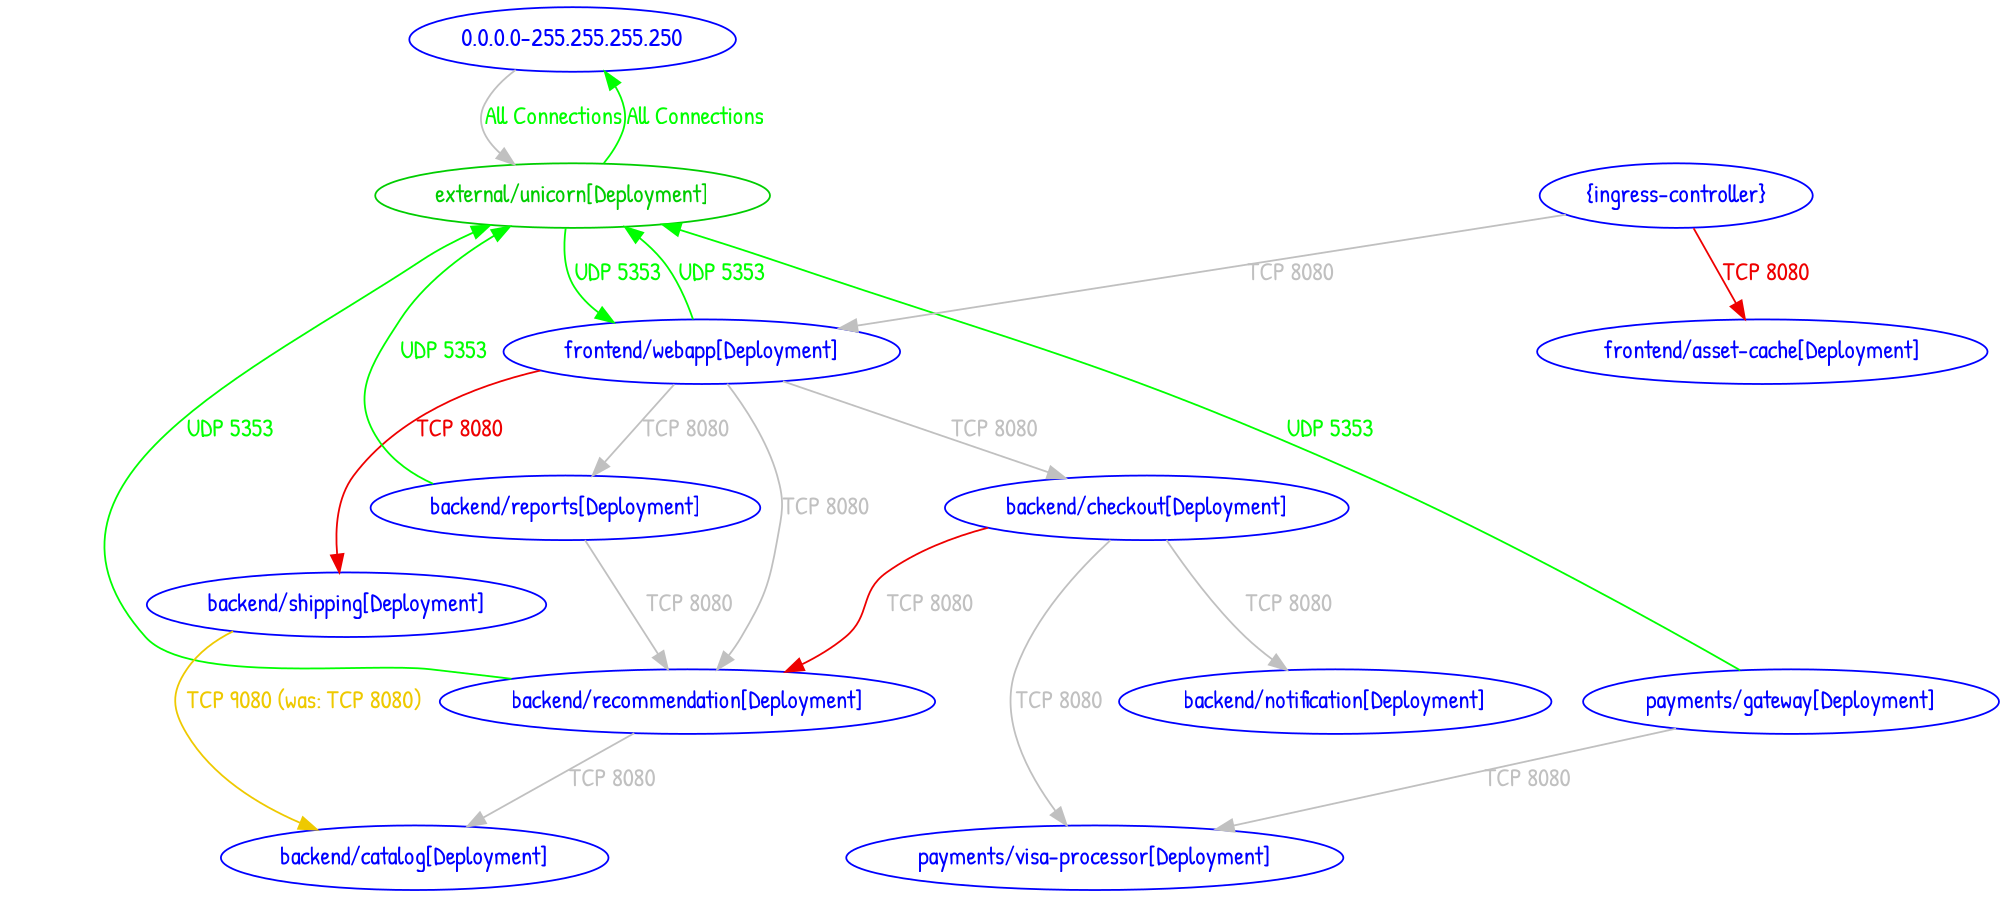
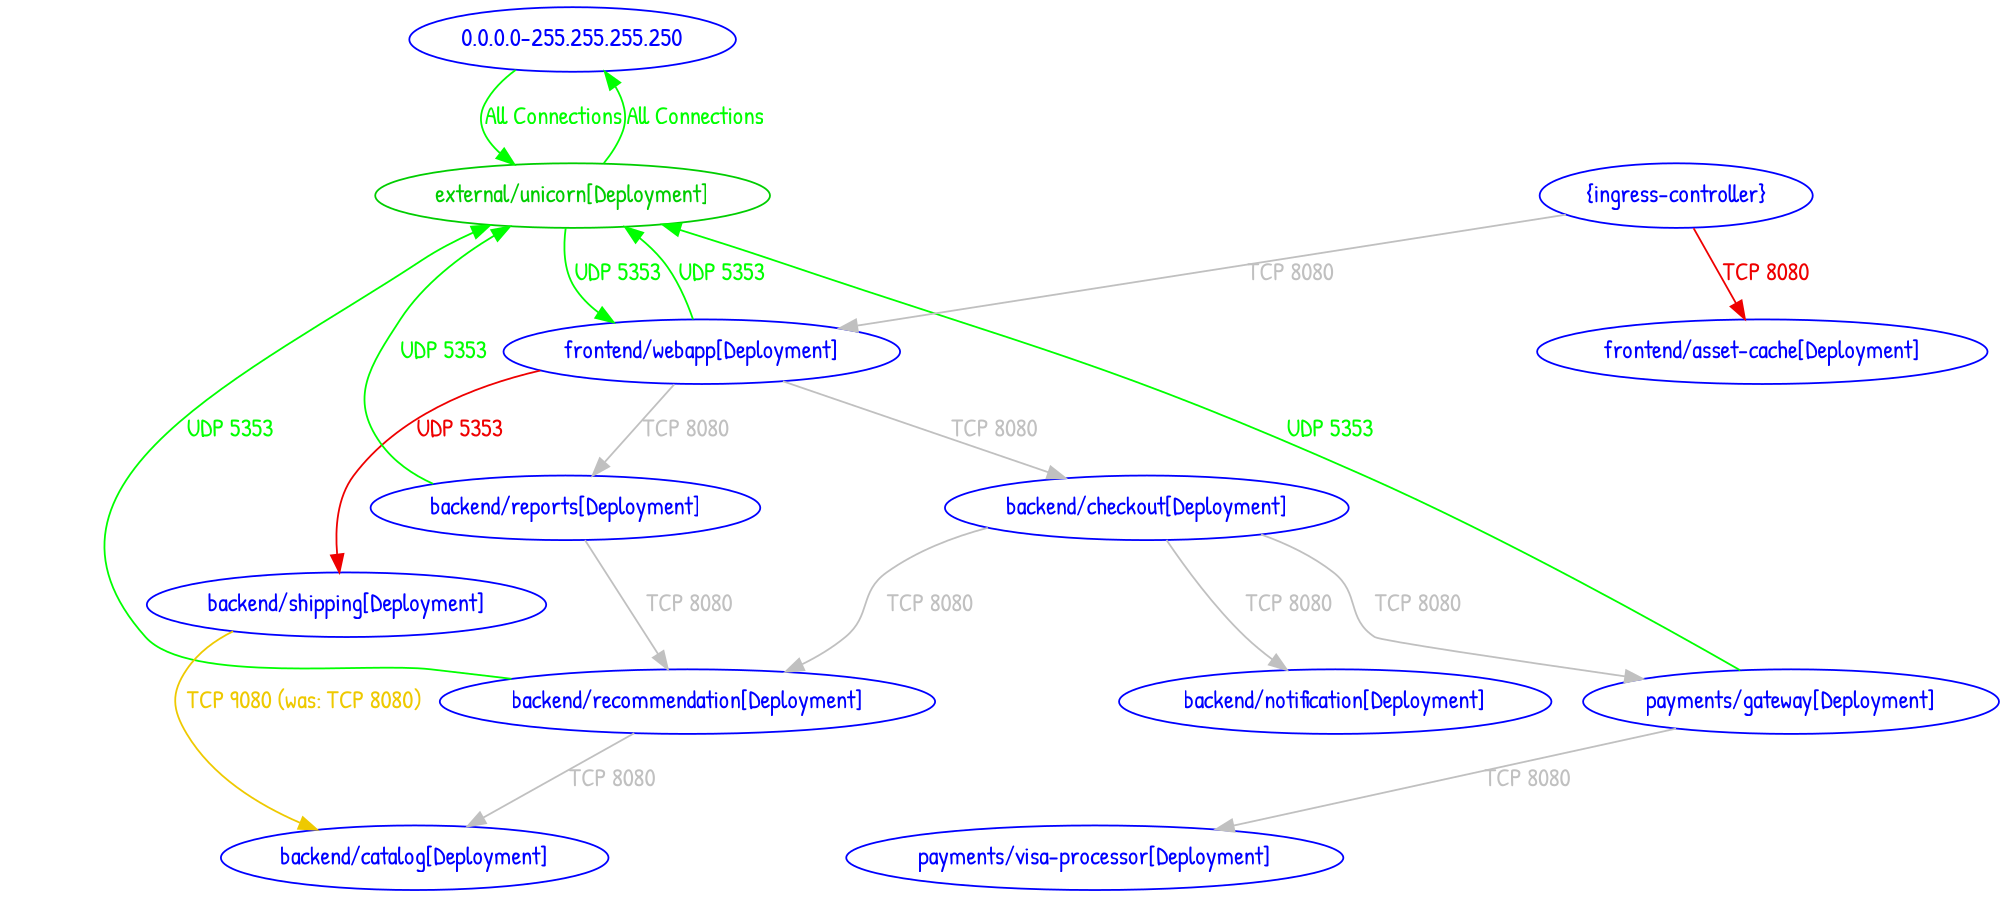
(483, 108) -> (483, 108)
(460, 430) -> (460, 430)
(781, 518) -> none
(880, 578) -> (880, 578)
(1018, 665) -> (1420, 646)
